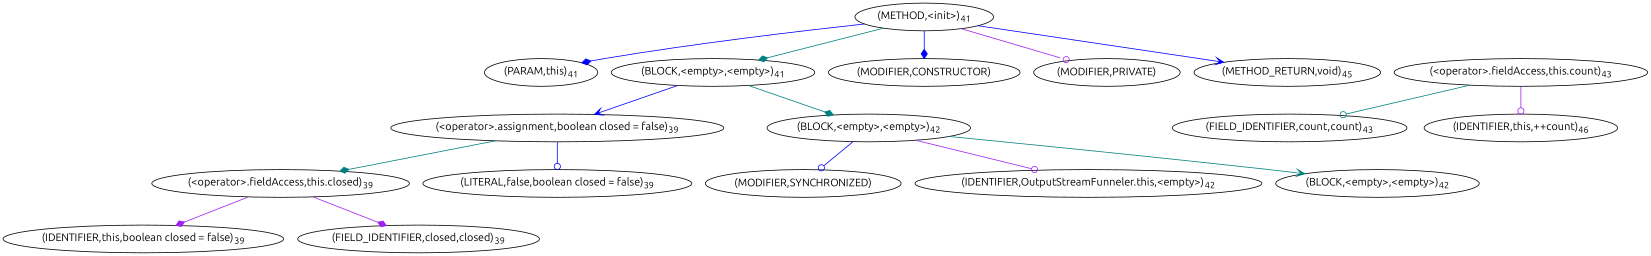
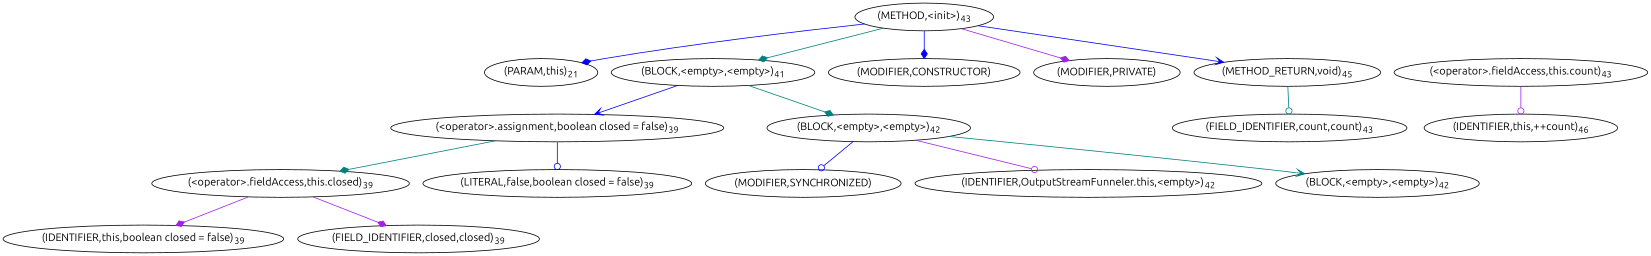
(966, 16) -> (966, 16)
(1011, 43) -> (1011, 43)
(573, 71) -> (573, 71)
(1408, 100) -> (1288, 97)
